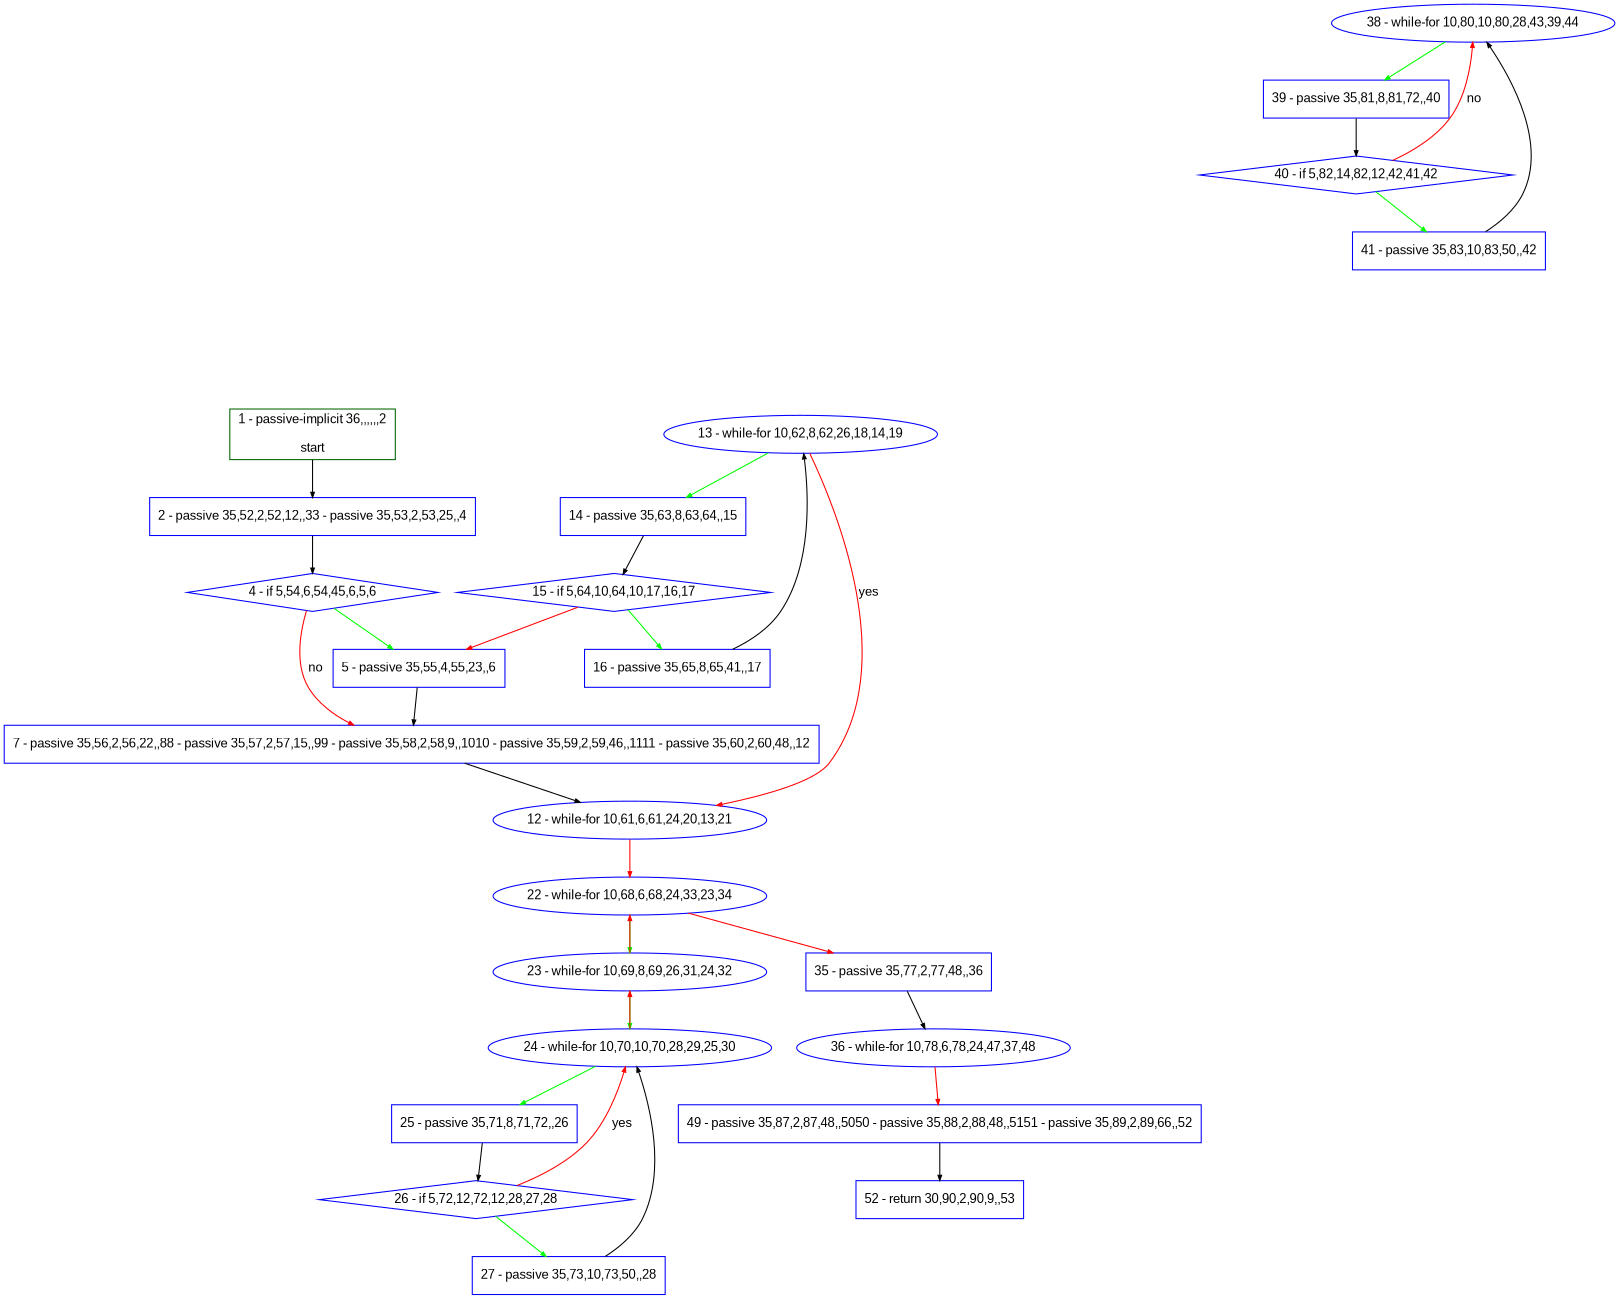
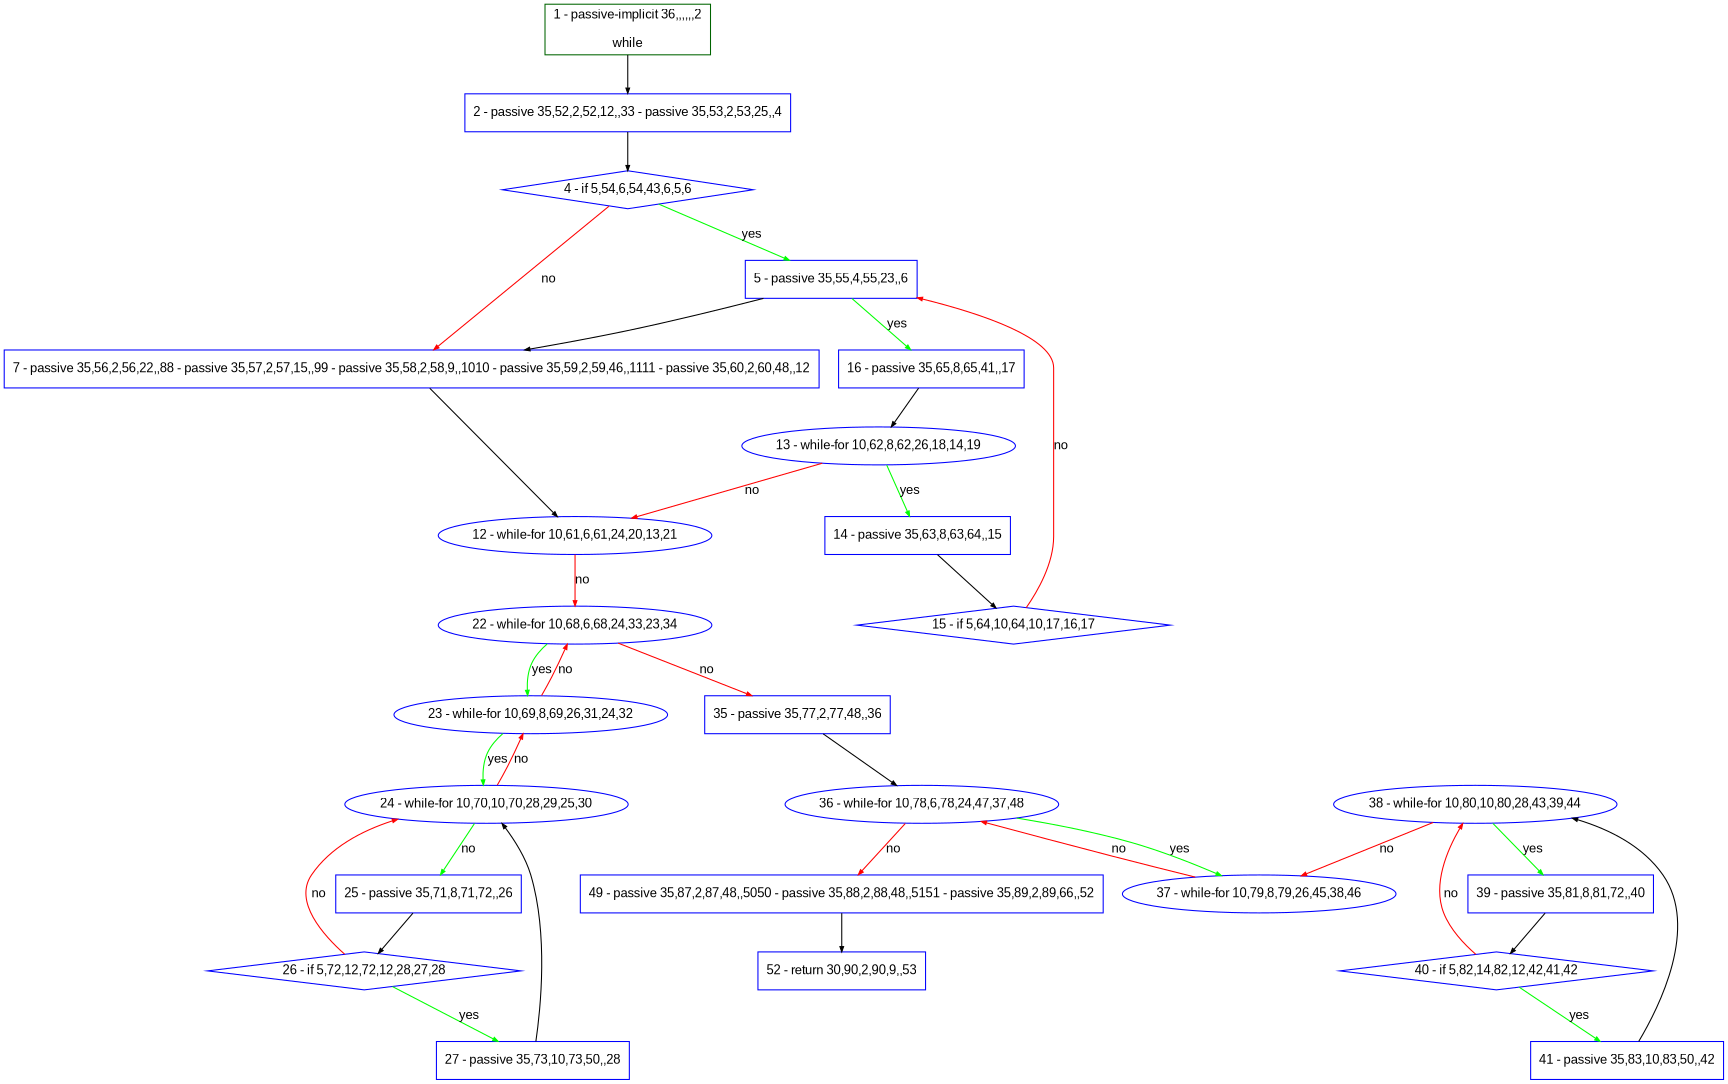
(313, 434) -> (628, 30)
(313, 592) -> (628, 190)
(869, 592) -> (752, 491)
(643, 627) -> (879, 322)
none -> (1259, 894)
(622, 1124) -> (319, 894)
